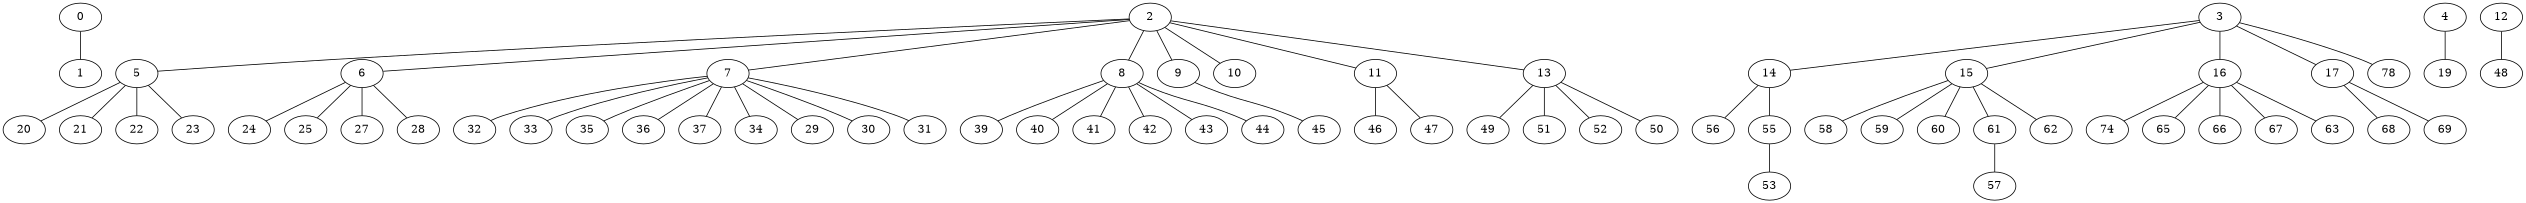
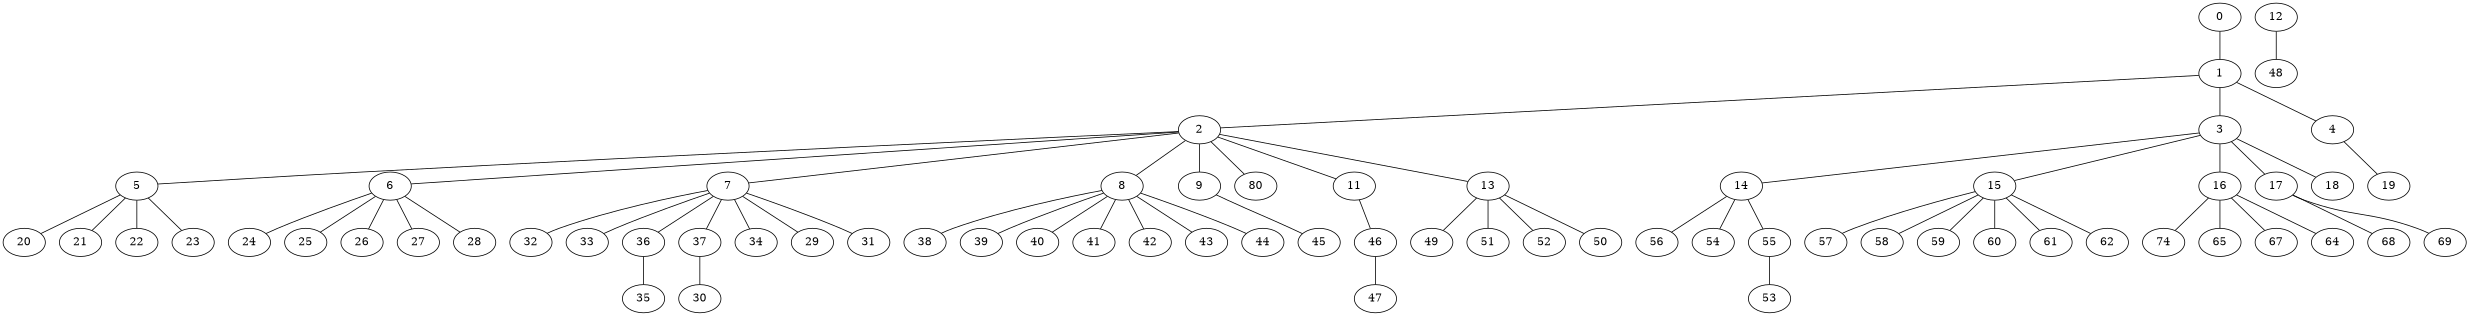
(1235, 74) -> (1256, 186)
(2389, 74) -> (2333, 186)
(656, 100) -> (644, 271)
(800, 100) -> (700, 271)
(1404, 102) -> (1375, 271)
none -> (1710, 102)
none -> (2220, 102)
none -> (2276, 102)
(2220, 130) -> none
(2333, 130) -> (2333, 242)
(1995, 158) -> (1908, 210)
none -> (362, 242)
none -> (925, 242)
none -> (1713, 242)
